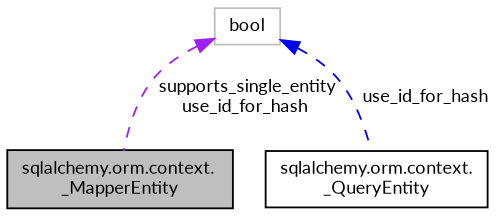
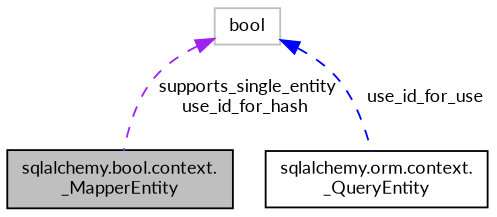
(424, 97) -> (424, 97)
(120, 179) -> (120, 179)
